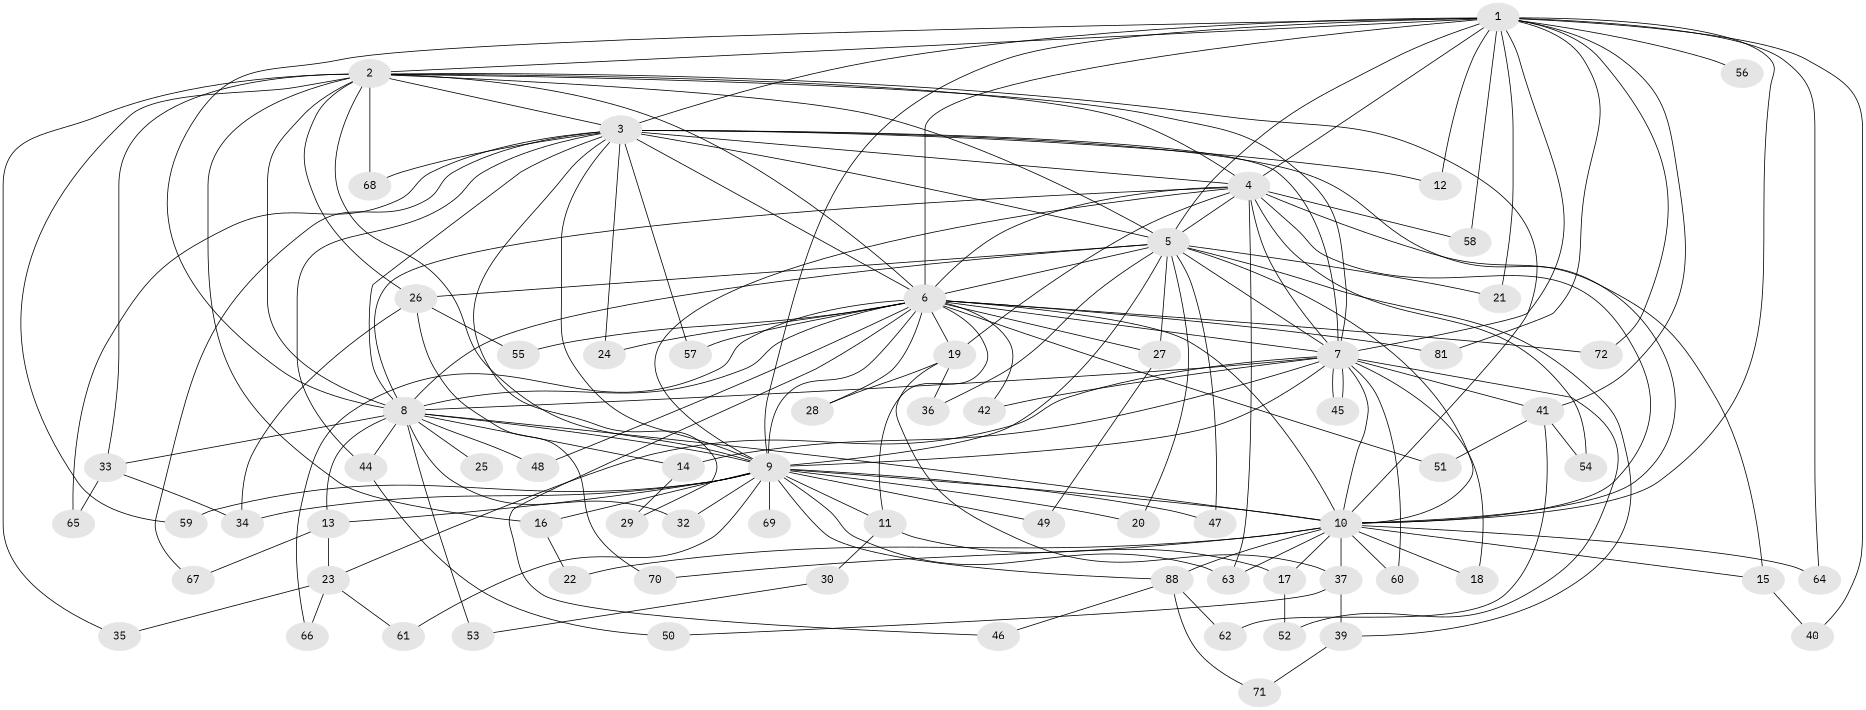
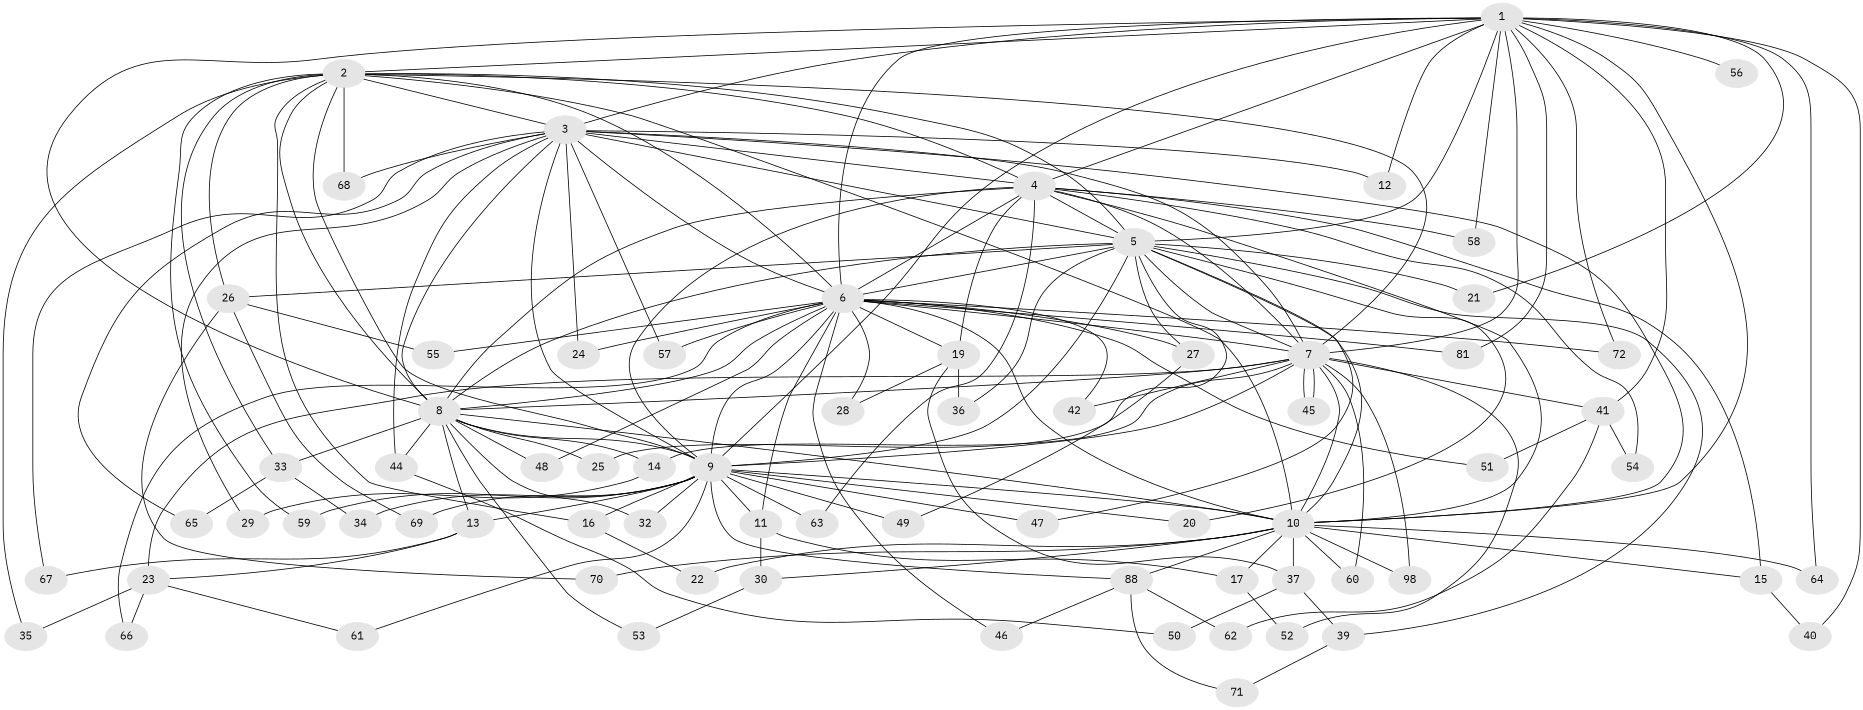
(297, 393) -> (294, 433)
none -> (1082, 431)
(1285, 552) -> (1077, 554)
(1477, 580) -> (1410, 580)
